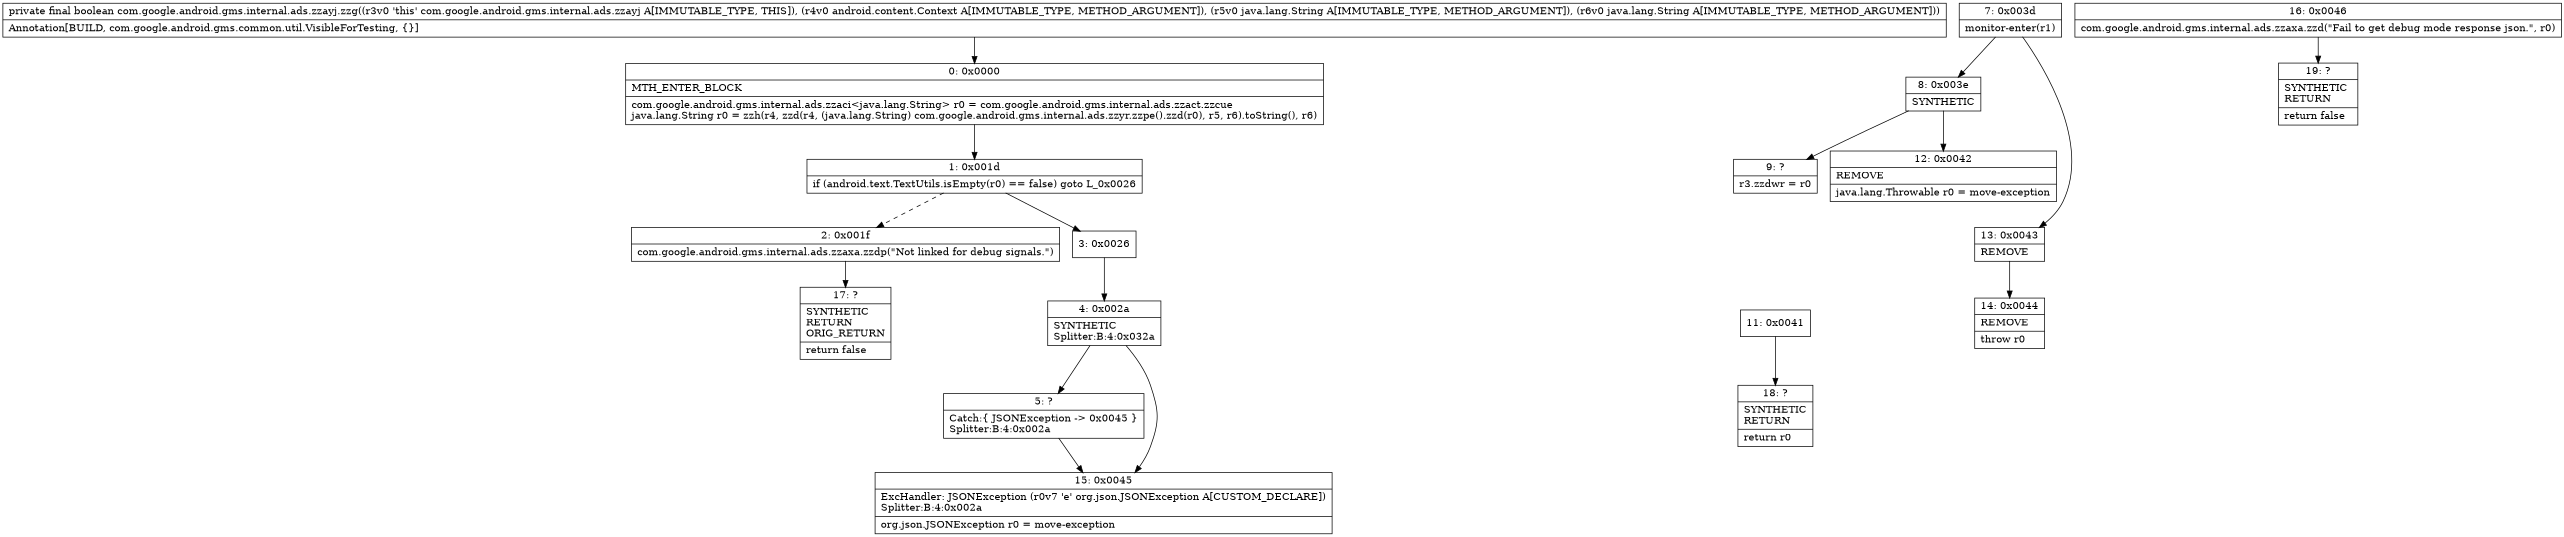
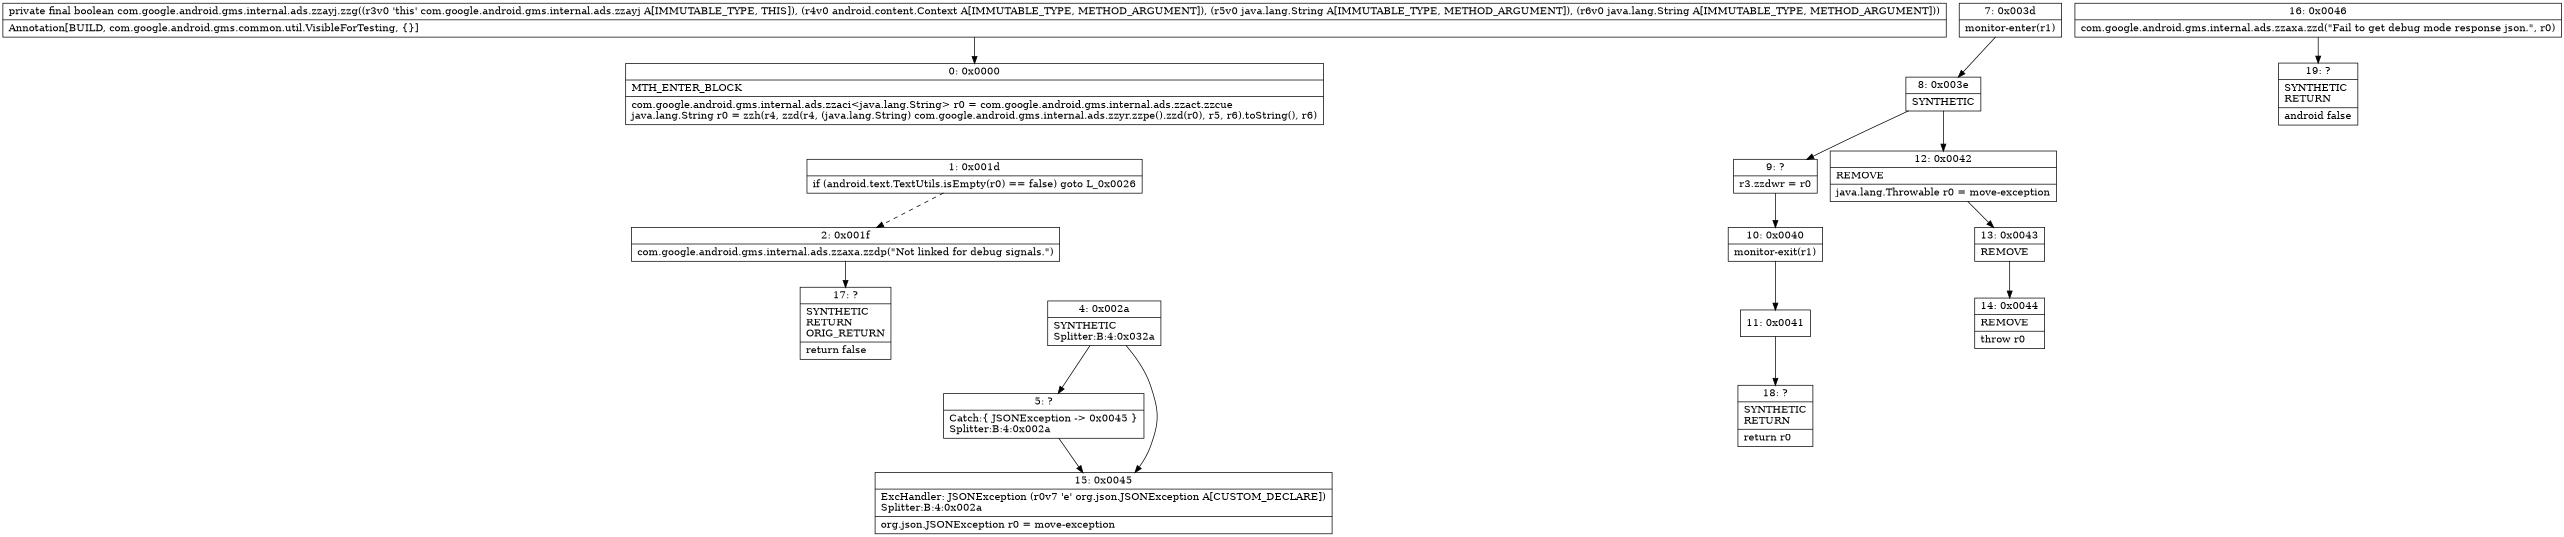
(2315, 116) -> (2318, 116)
(2067, 129) -> (1978, 212)
(975, 138) -> none
(1104, 244) -> none
none -> (1775, 244)
